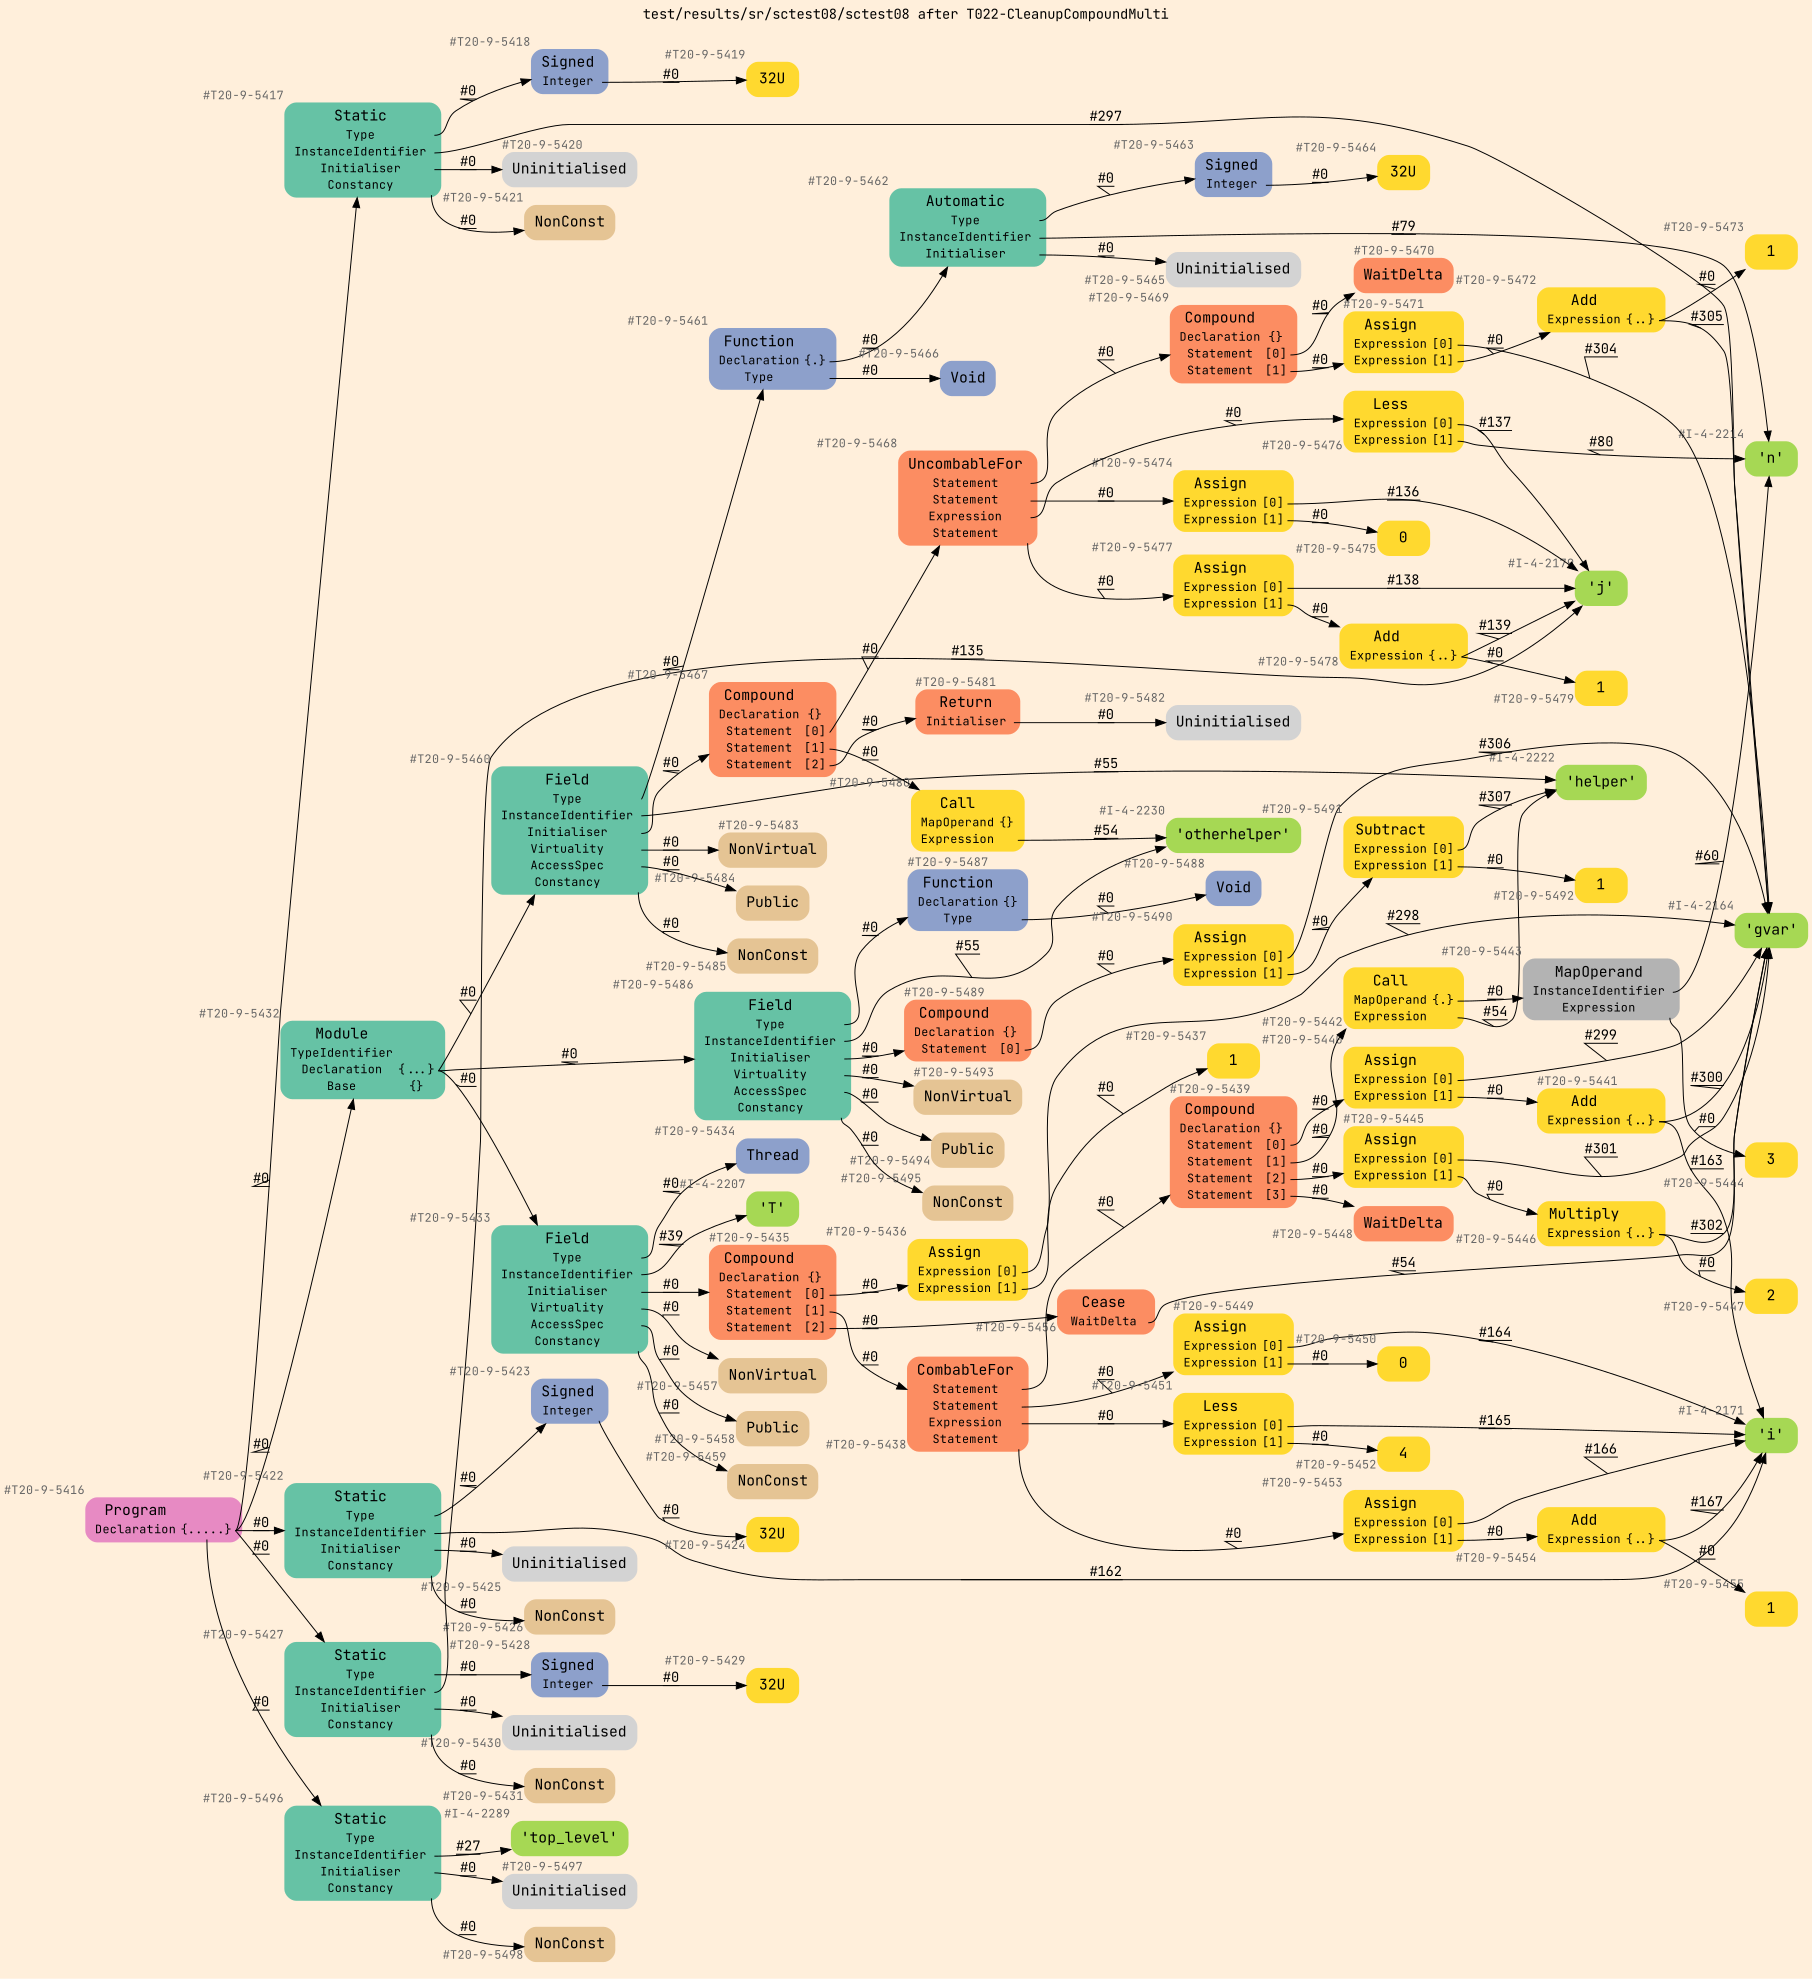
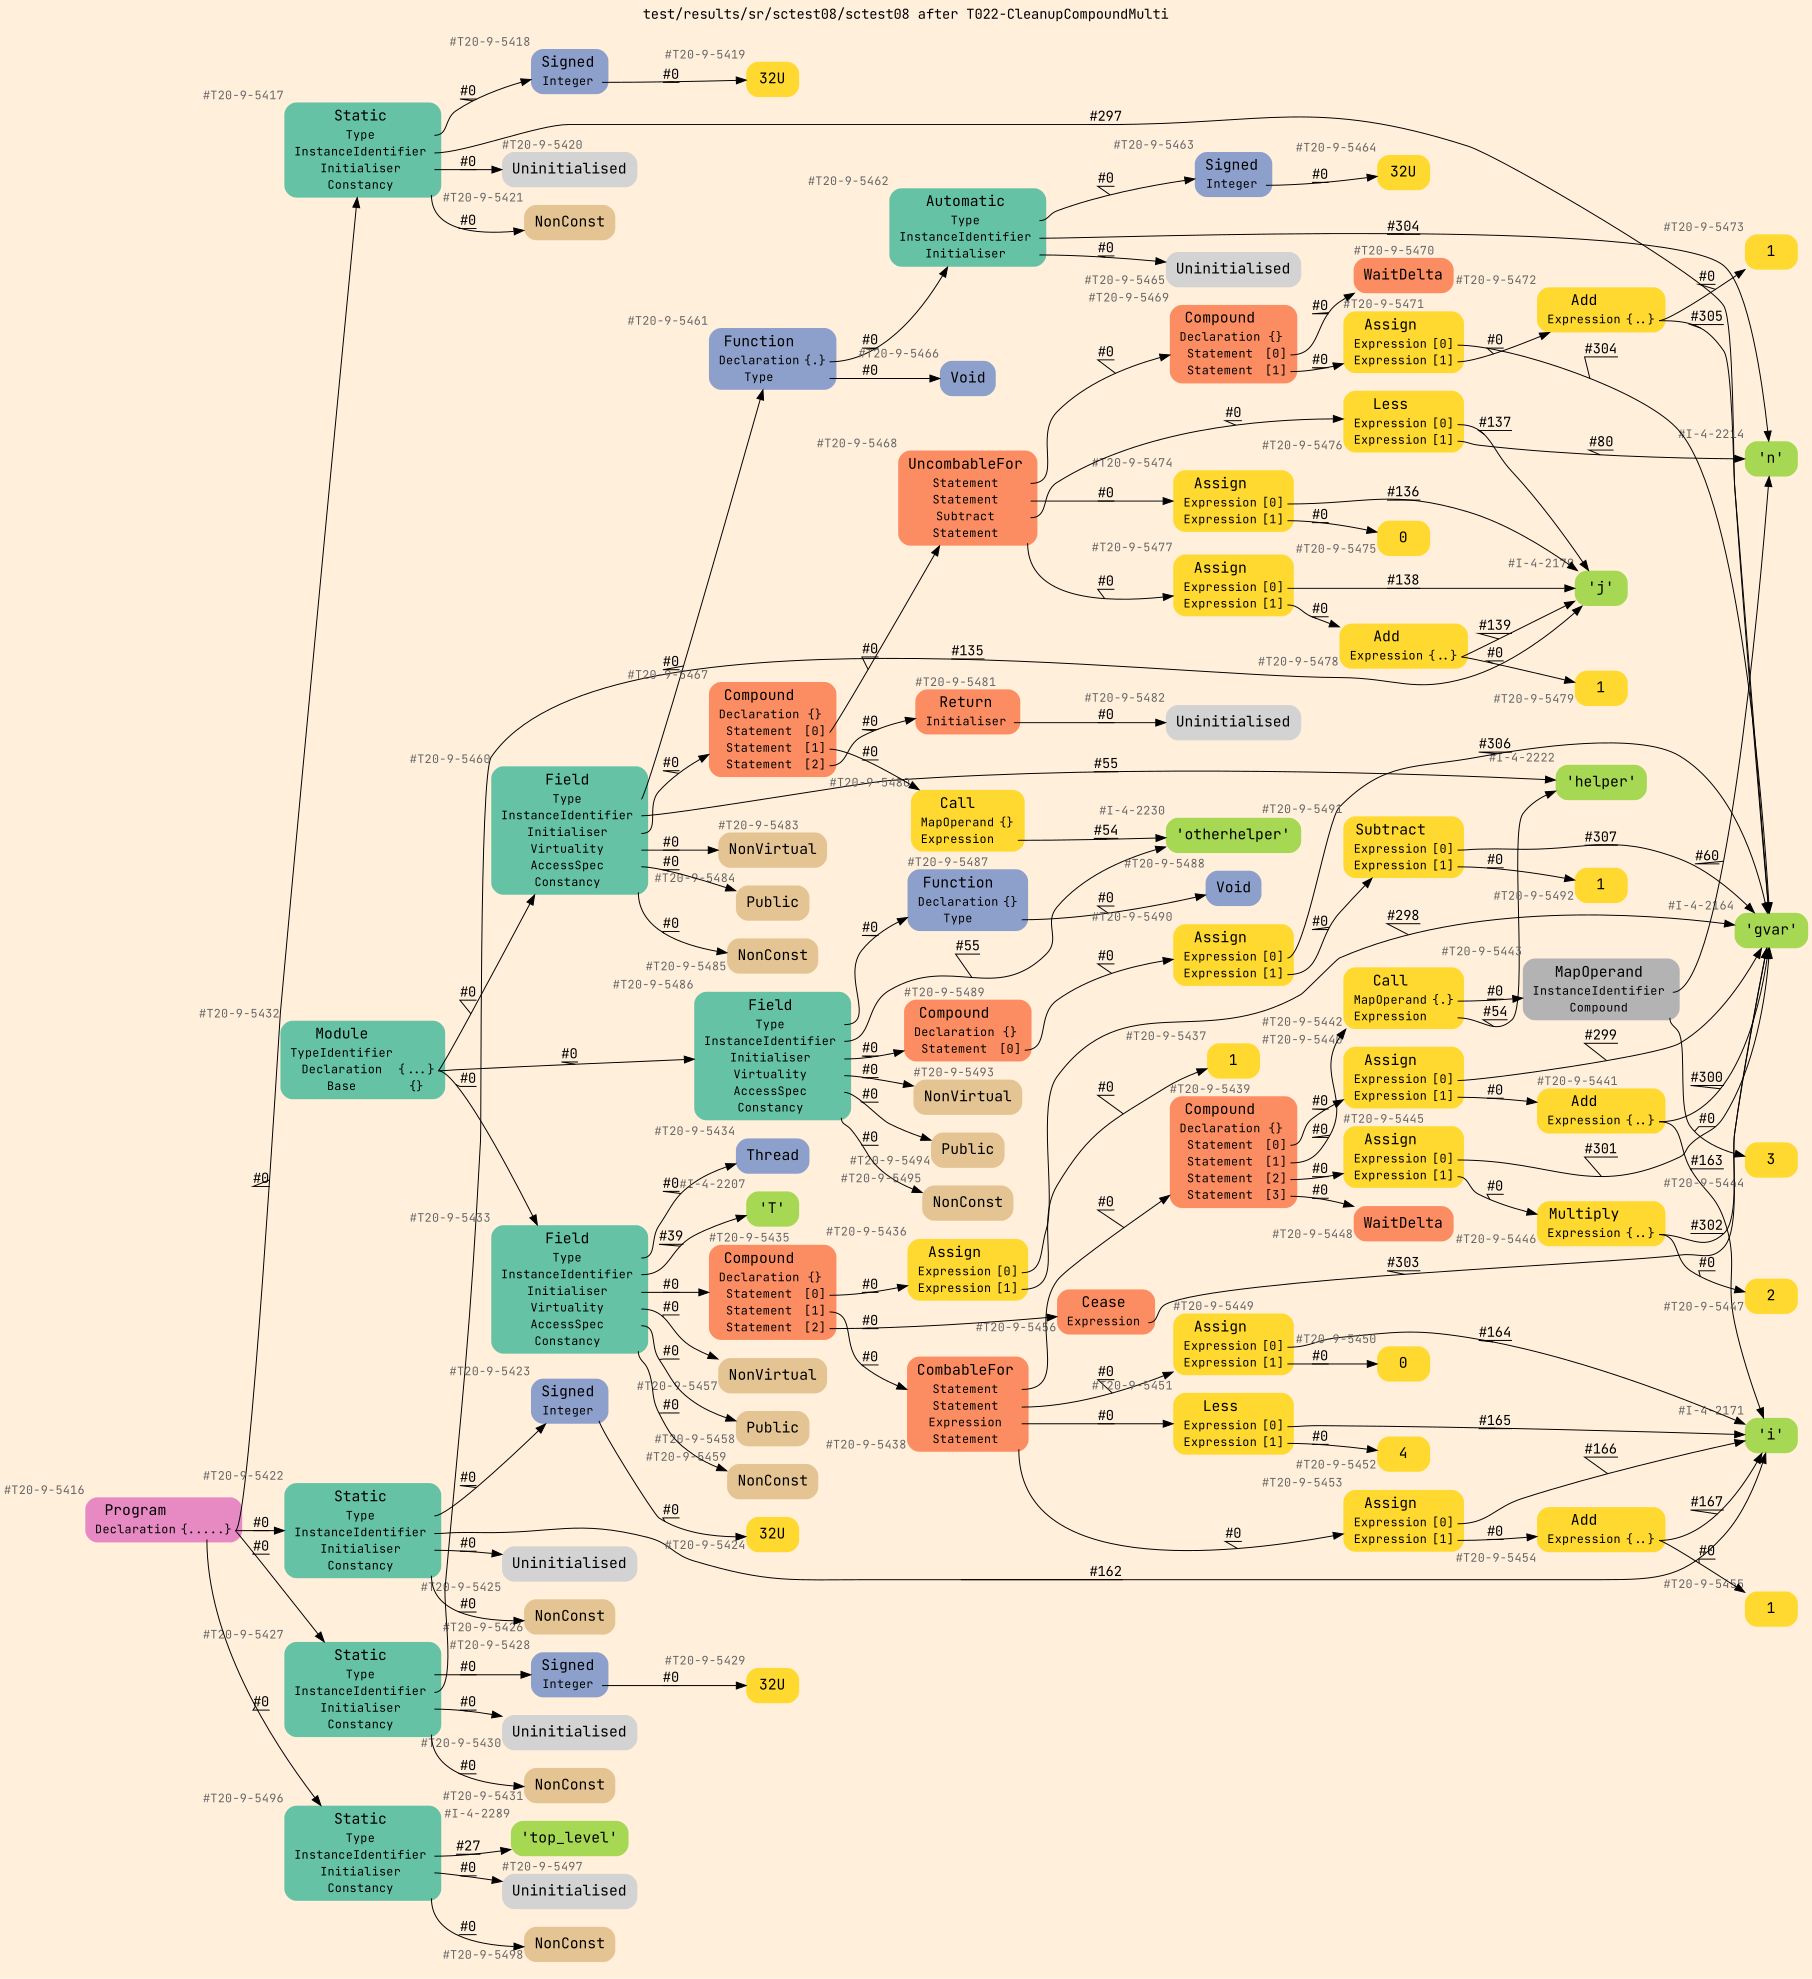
(1404, 227) -> (1404, 227)
(966, 517) -> (966, 517)
(1494, 812) -> (1611, 845)
(1599, 1008) -> (1599, 1008)
(1404, 1263) -> (1404, 1263)
(1104, 1322) -> (1104, 1322)
(302, 1323) -> none
